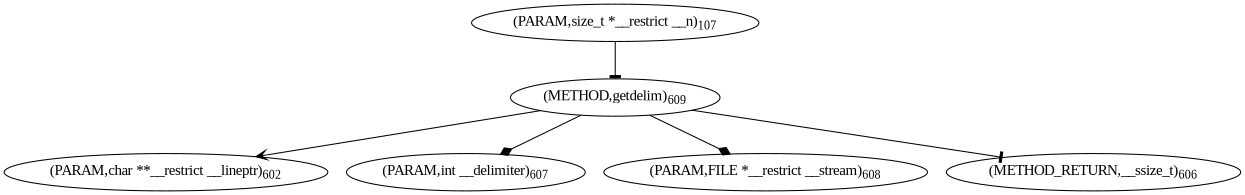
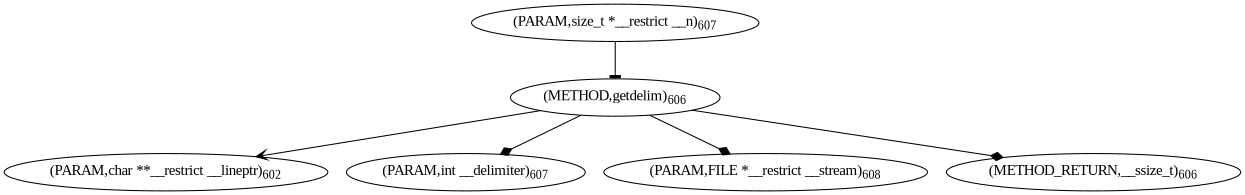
(708, 21) -> (708, 21)
(677, 96) -> (677, 96)
(845, 133) -> (845, 133)
